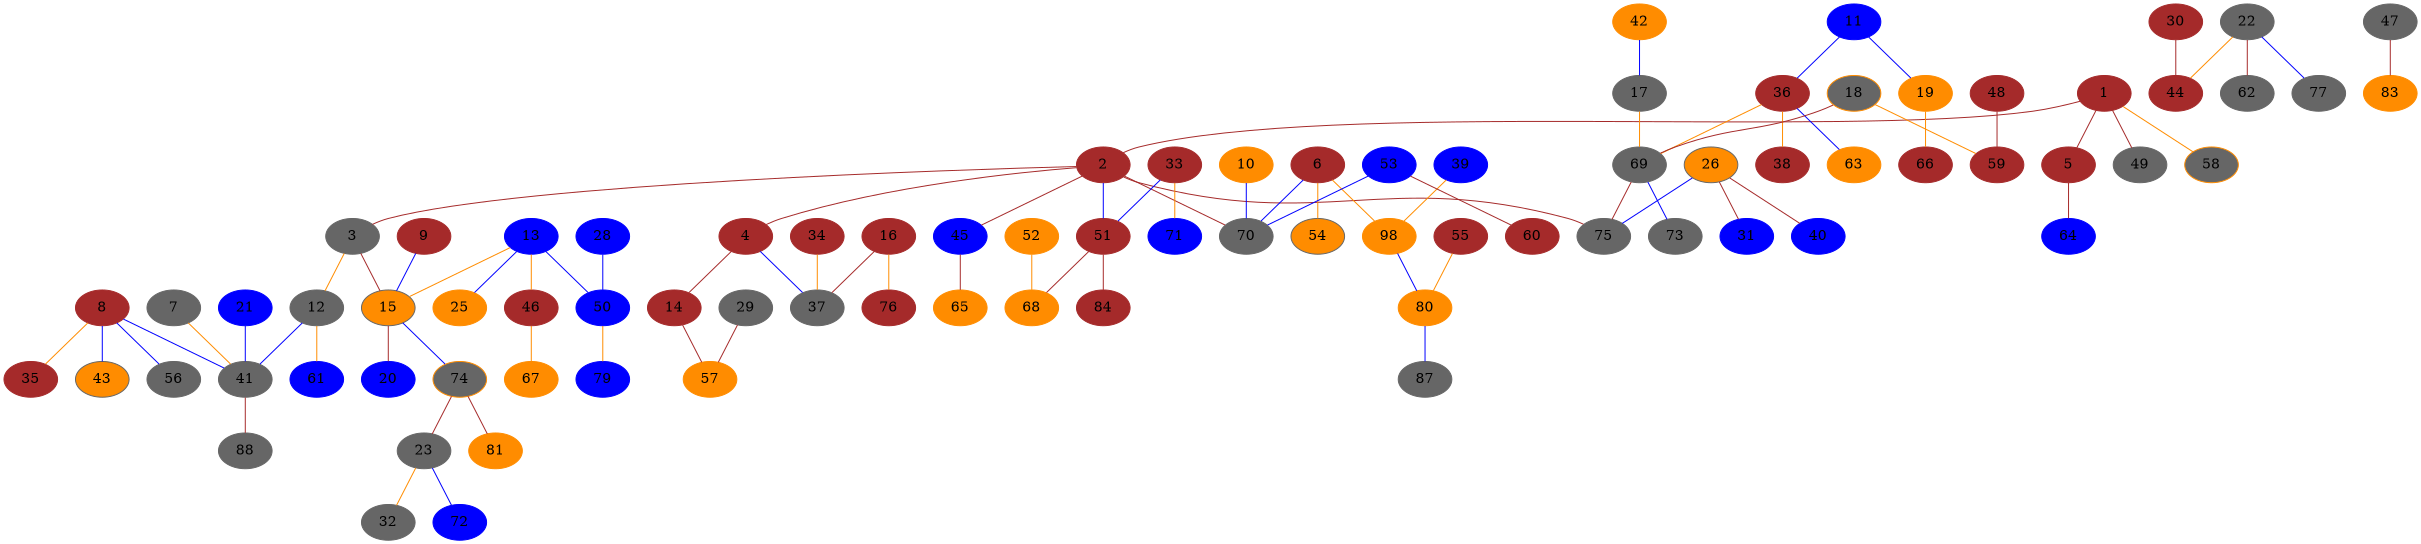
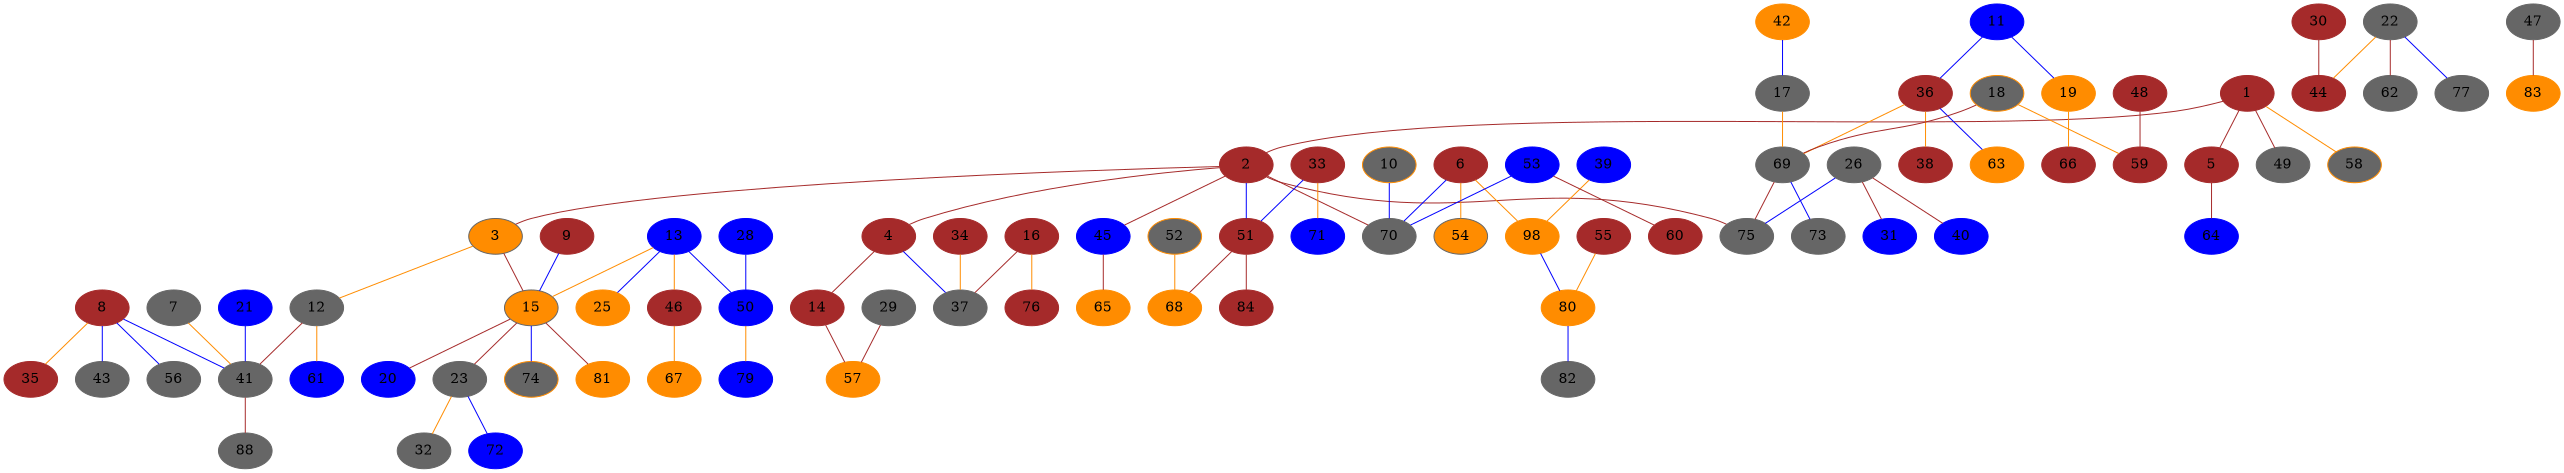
(1246, 165) -> (1389, 165)
(1711, 165) -> (1854, 165)
(353, 236) -> (496, 236)
(1032, 236) -> (1175, 236)
(281, 343) -> (281, 343)
(102, 379) -> (102, 379)
(1425, 379) -> (1568, 379)
(442, 415) -> (496, 343)
(478, 415) -> (567, 343)
